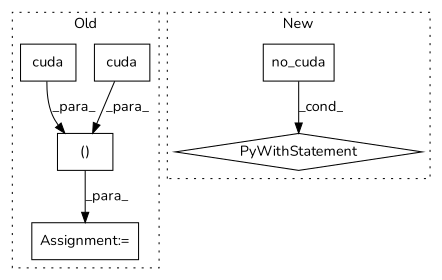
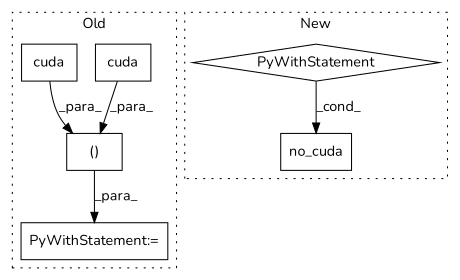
(299, 102) -> (316, 102)
(85, 241) -> (94, 241)
